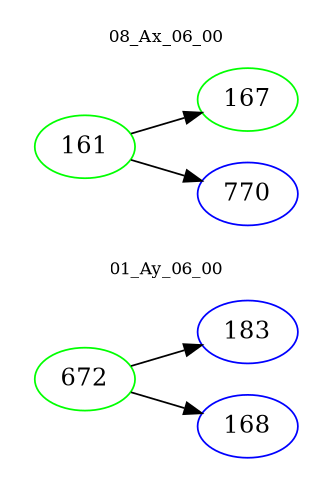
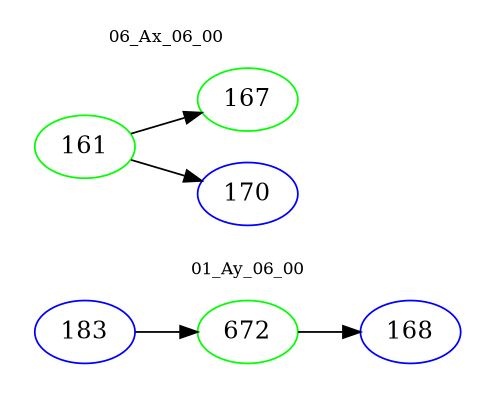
(166, 38) -> (166, 38)
(248, 194) -> (248, 194)
(158, 358) -> (158, 332)
